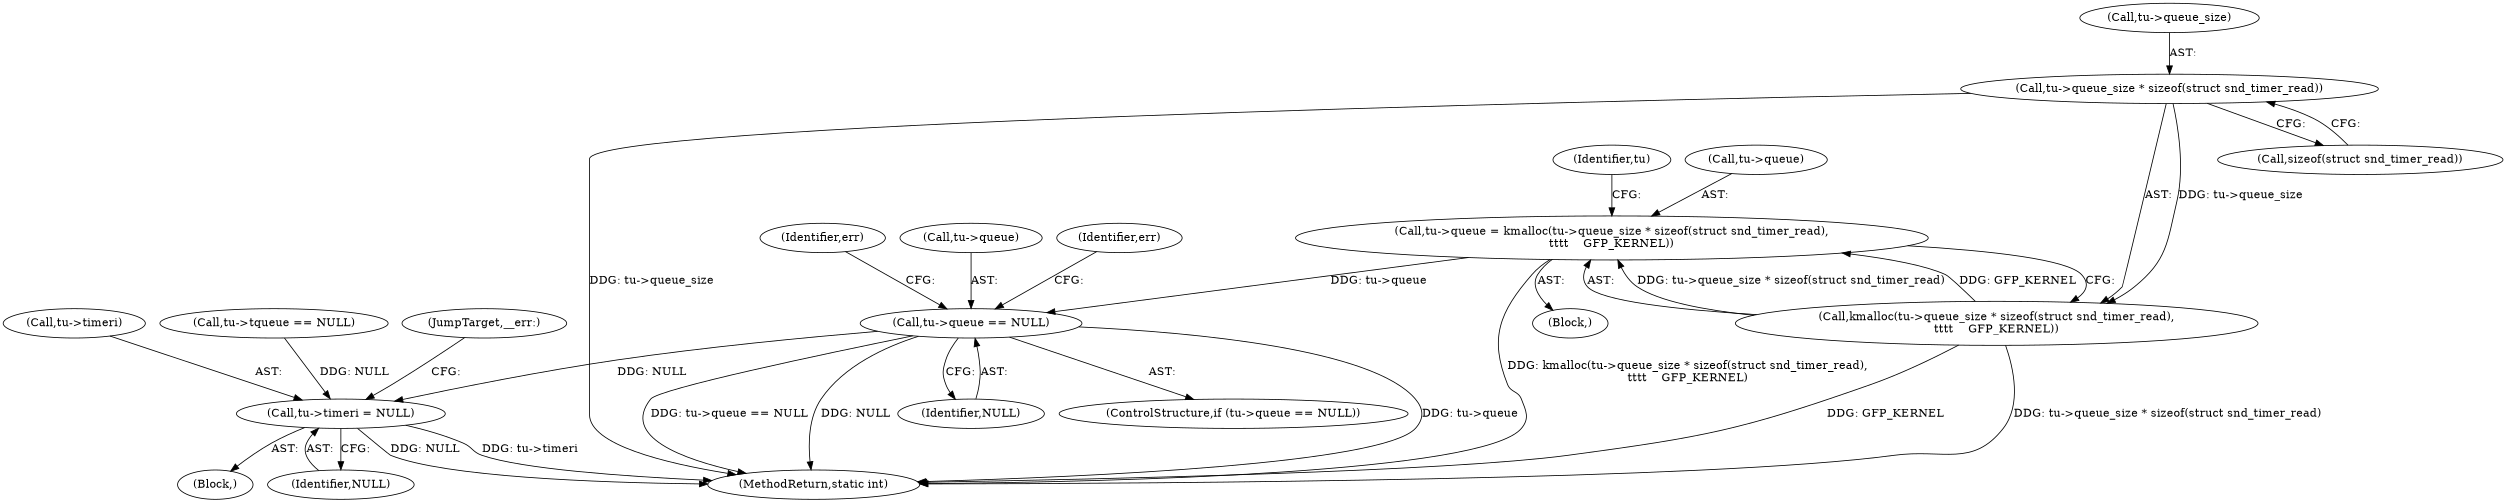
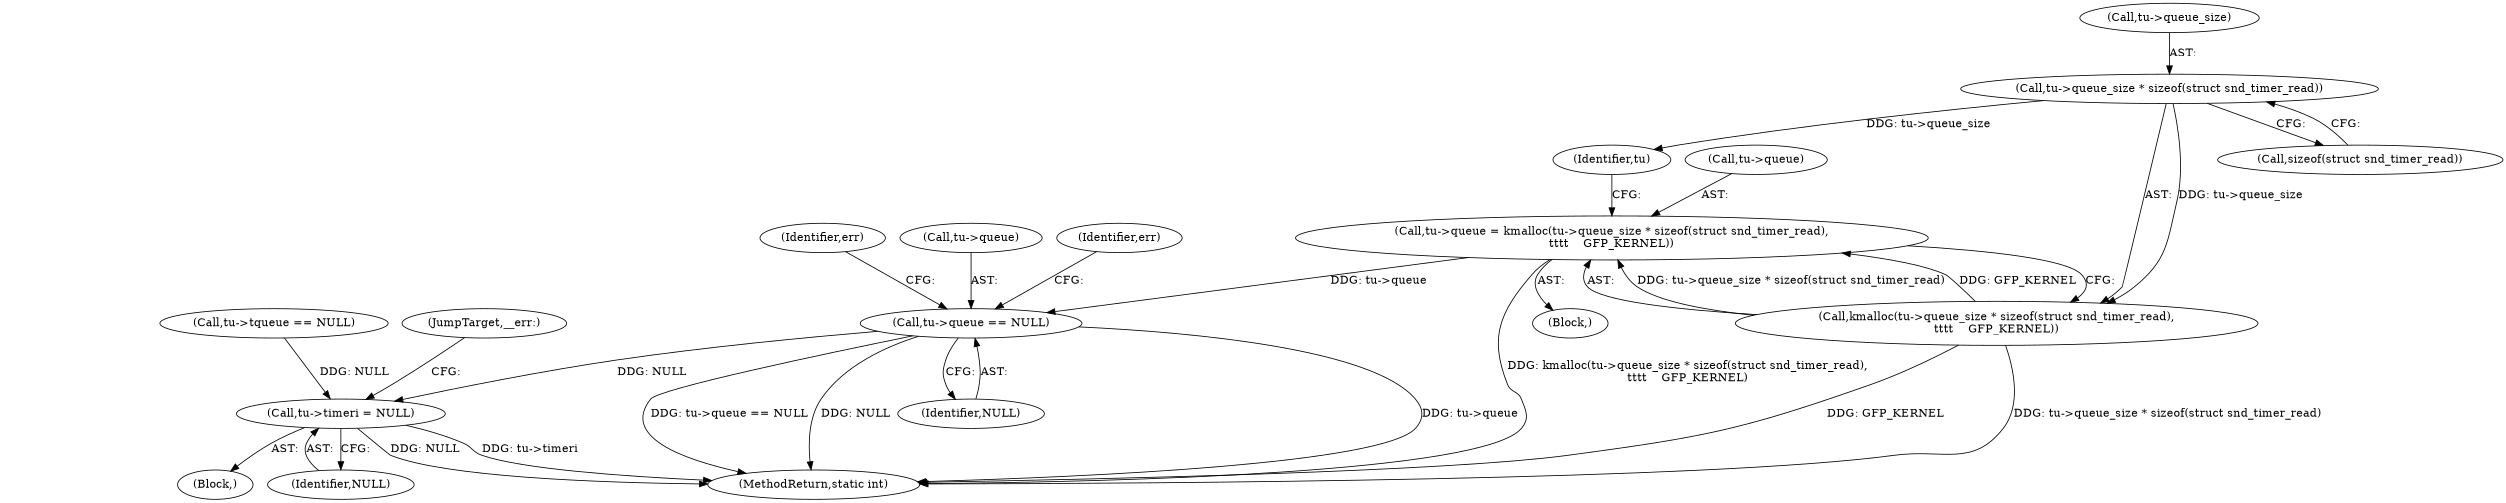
(1073, 119) -> (1853, 121)
(74, 323) -> none
(1234, 414) -> none
